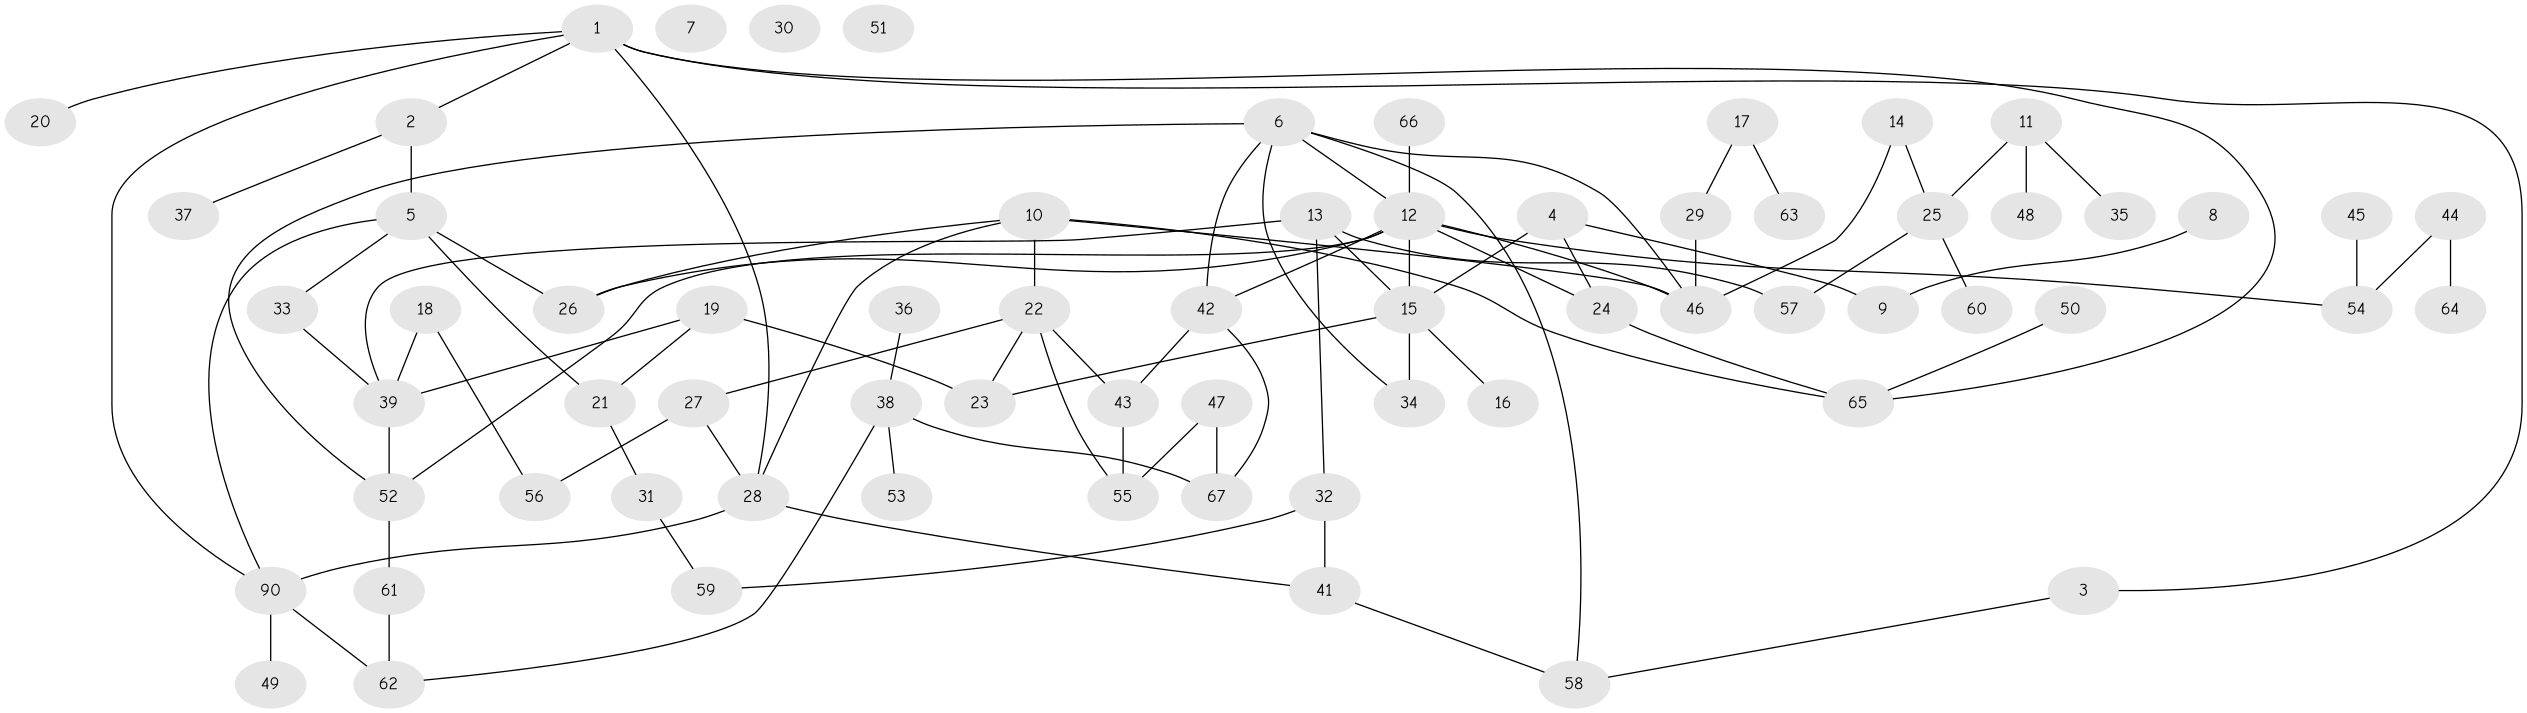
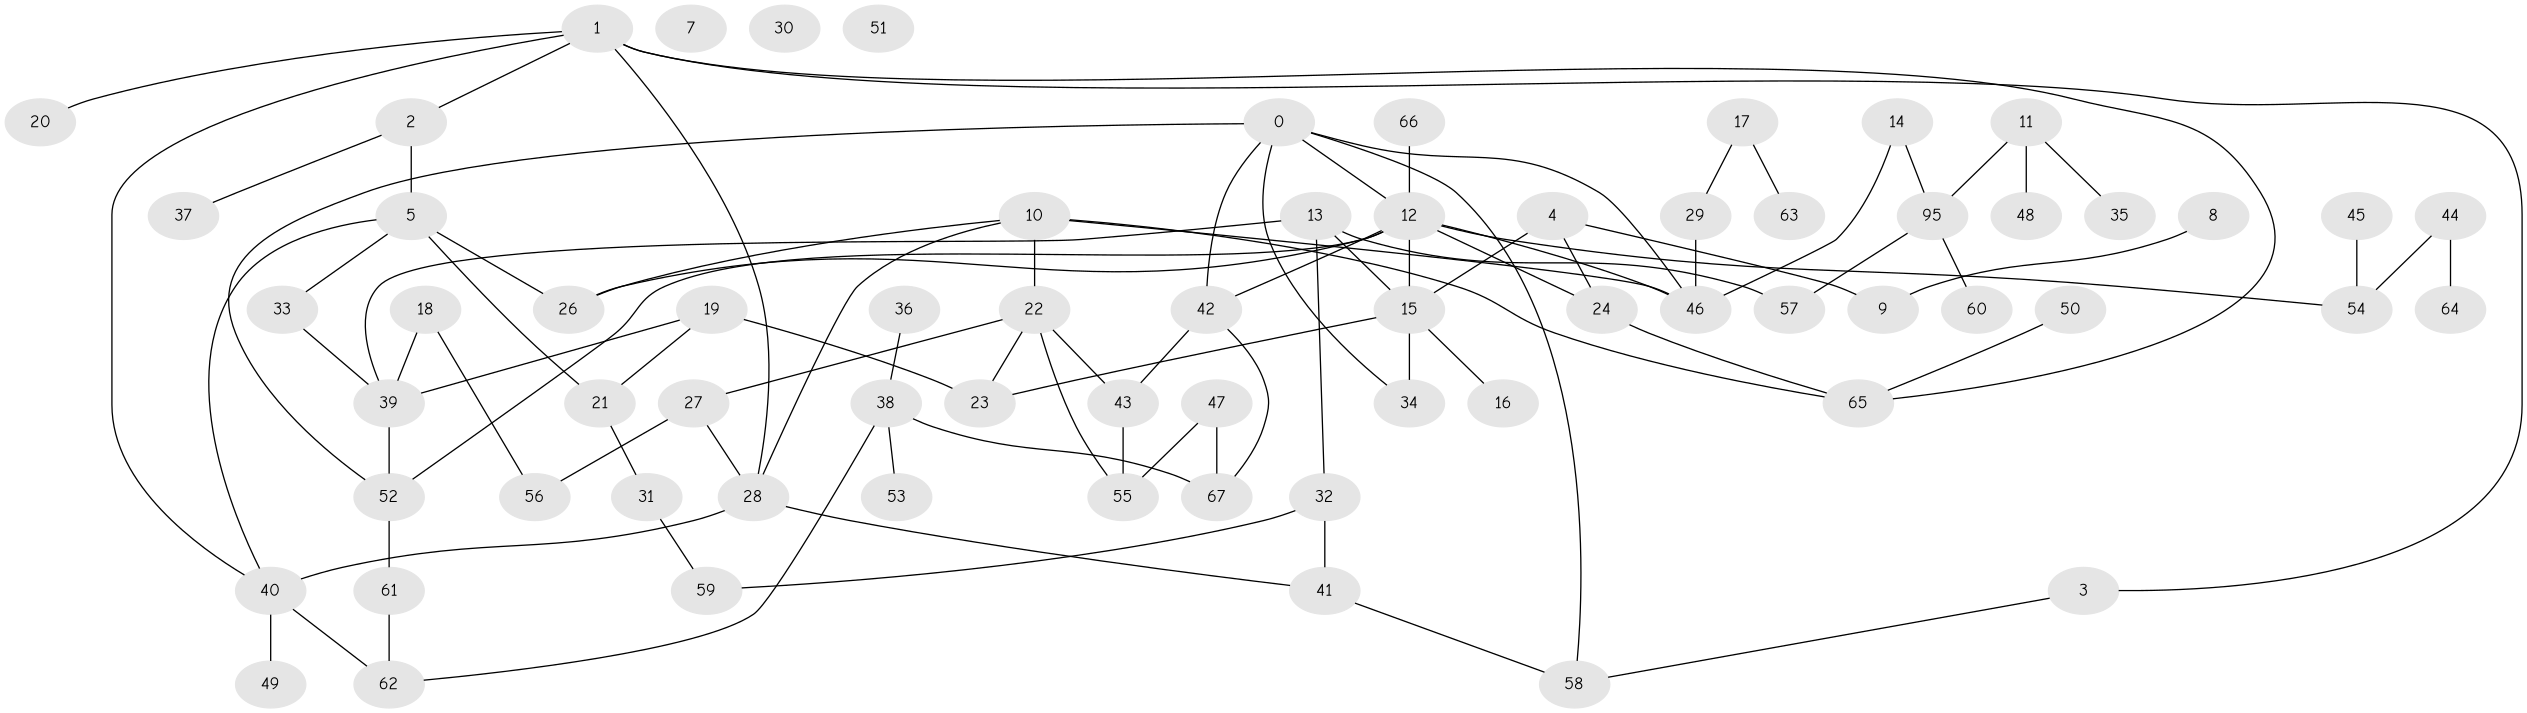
(1279, 122) -> (1279, 122)
(1933, 216) -> (1933, 216)
(271, 591) -> (271, 591)
